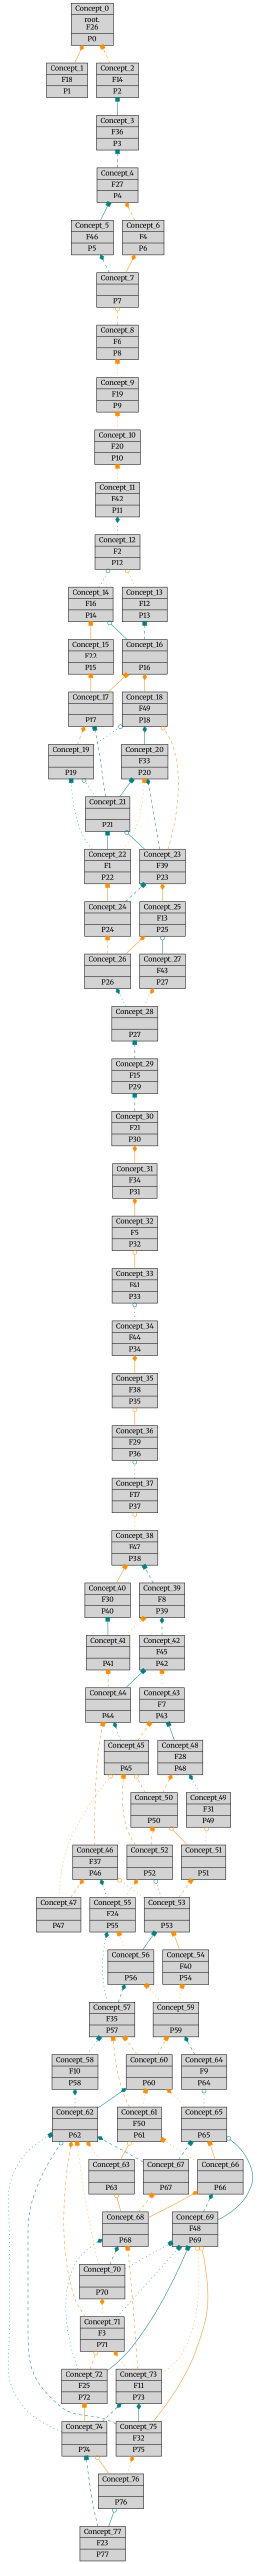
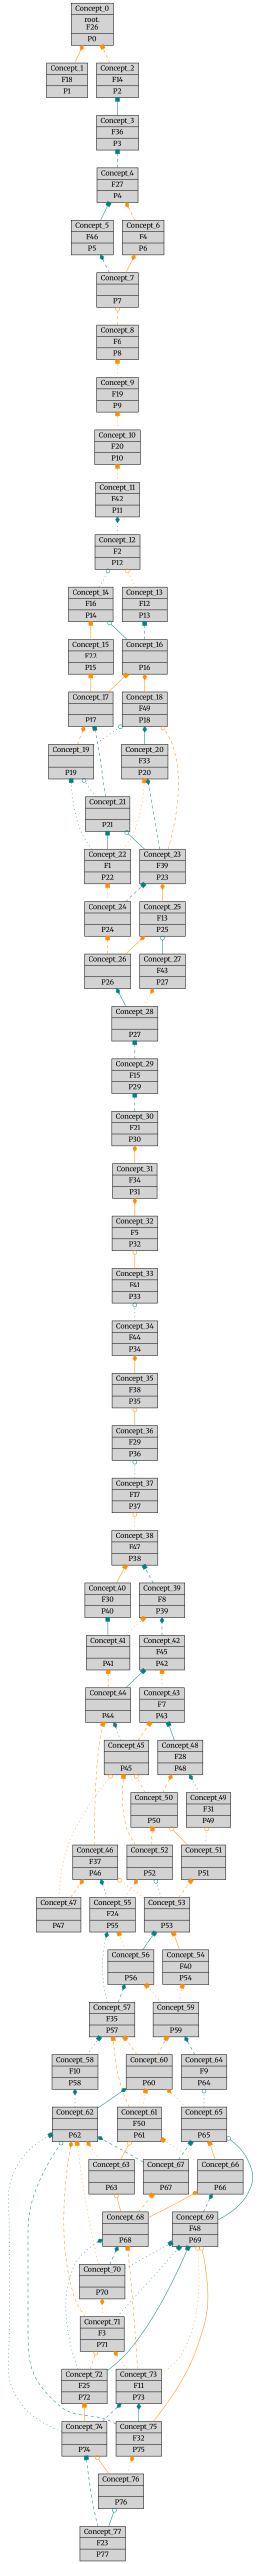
(125, 790) -> none
(108, 895) -> (108, 895)
(123, 1000) -> (123, 1000)
